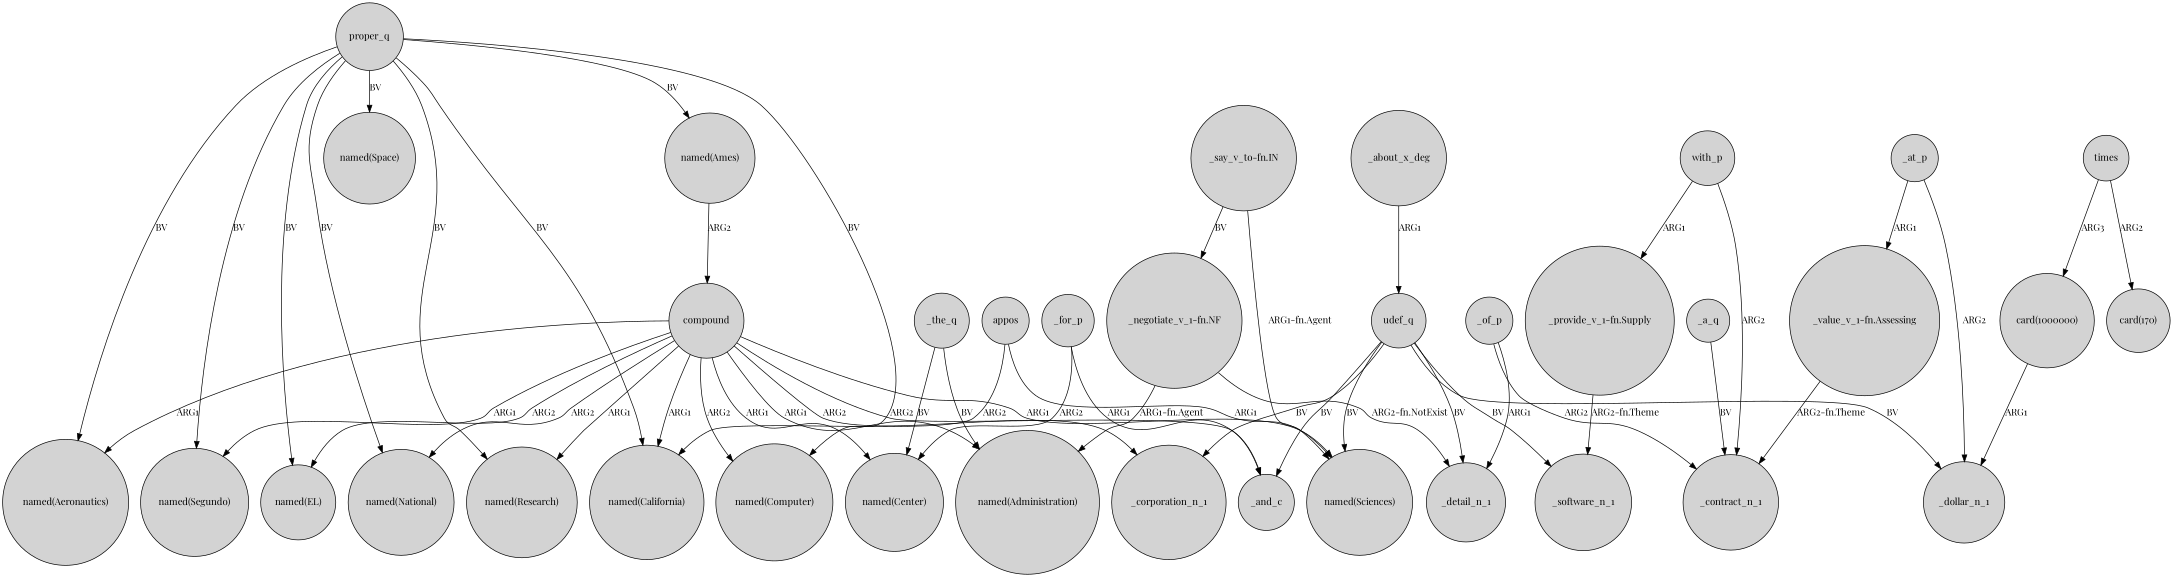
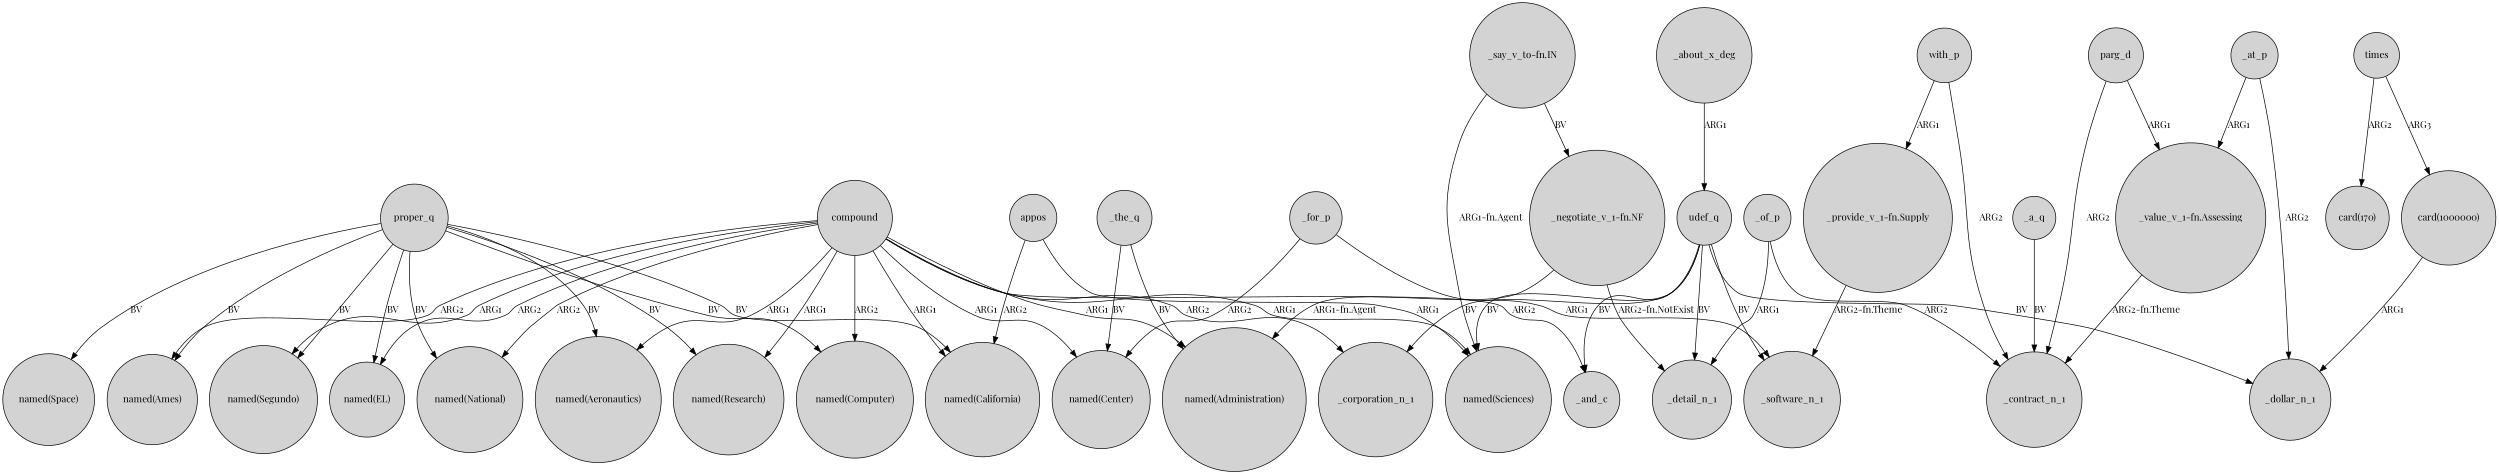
none -> (2116, 55)
(708, 240) -> (490, 285)
(1152, 429) -> (1548, 308)
